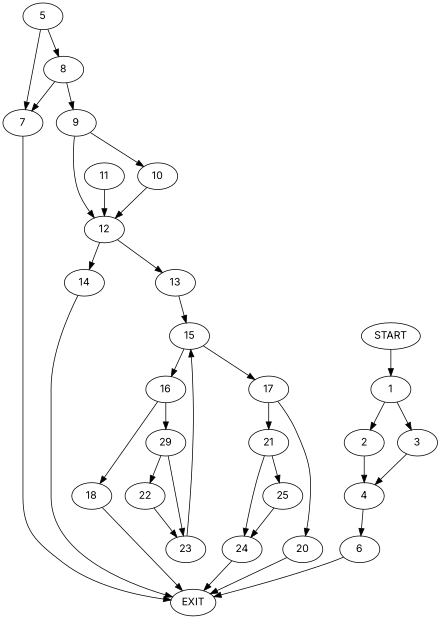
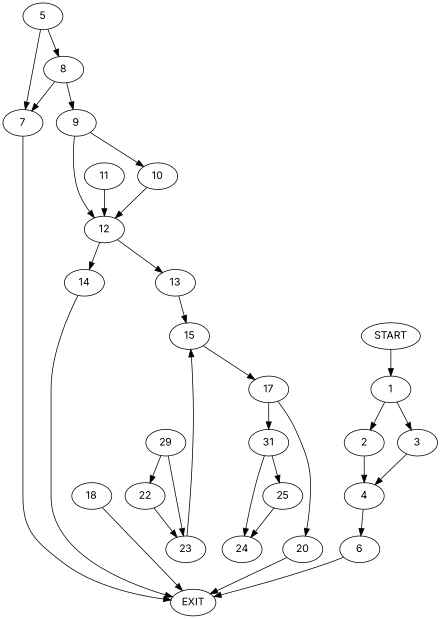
(166, 389) -> none
(269, 443) -> (269, 443)
(220, 573) -> none
